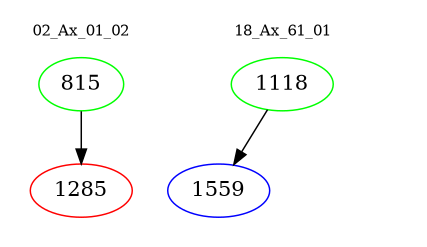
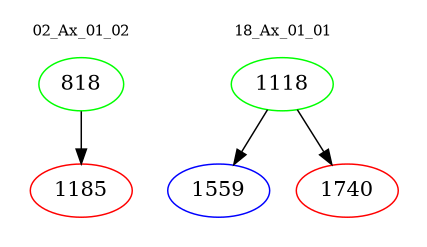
(283, 32) -> (283, 32)
(81, 84) -> (81, 84)
(81, 191) -> (81, 191)
none -> (347, 191)
